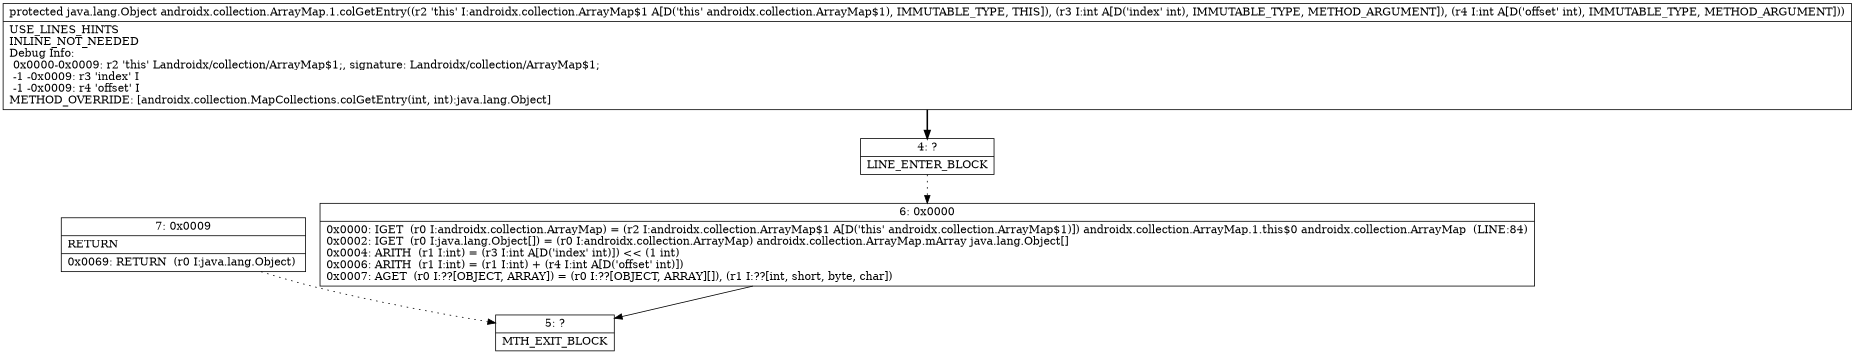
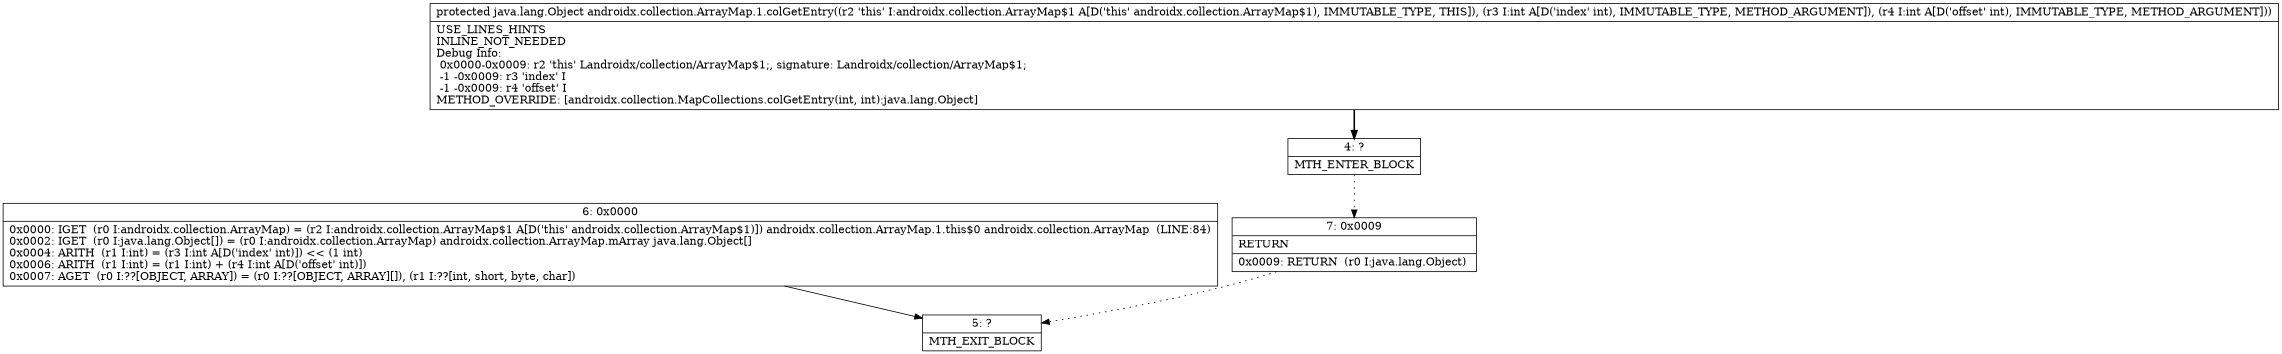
(927, 165) -> (1354, 165)
(927, 185) -> (1354, 192)
(183, 262) -> (1354, 262)
